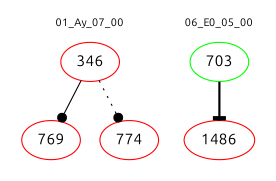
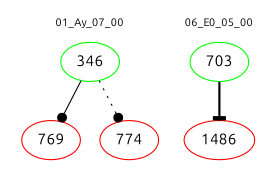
(90, 62) -> (90, 62)
